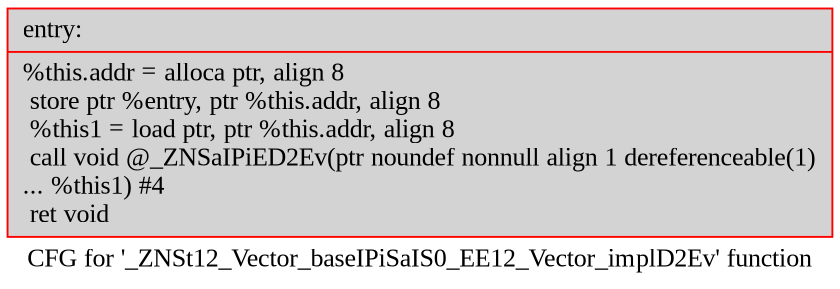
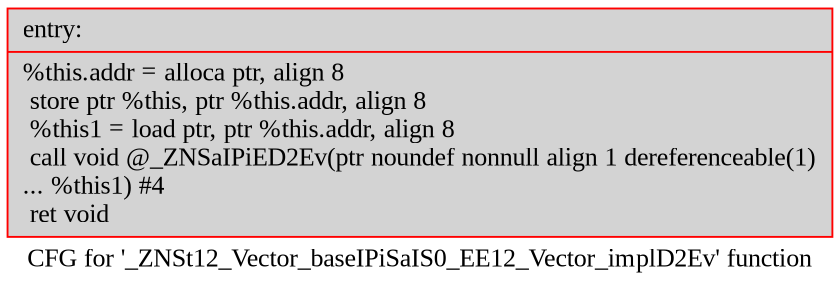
(232, 101) -> (225, 101)
